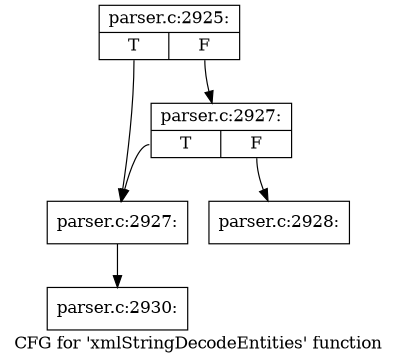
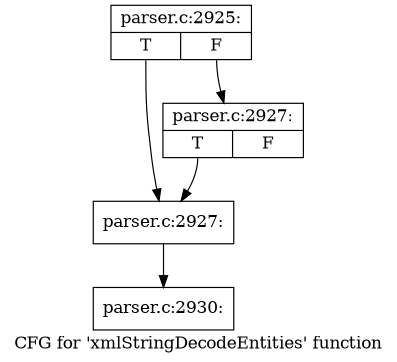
(279, 223) -> none
